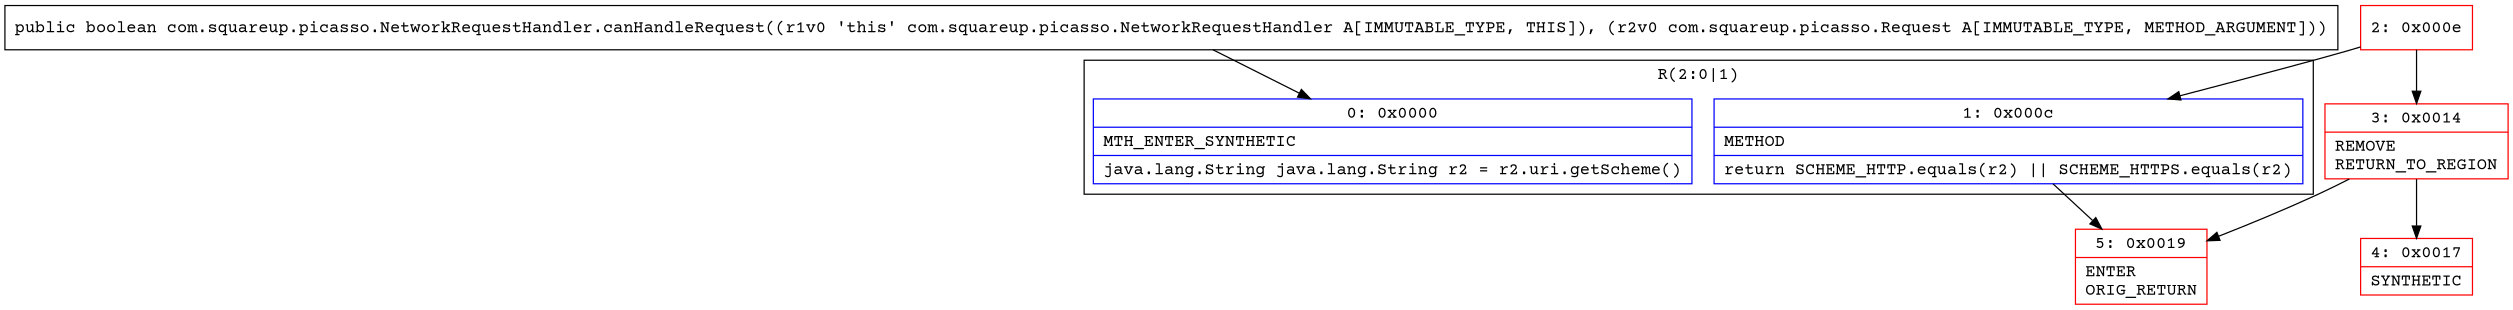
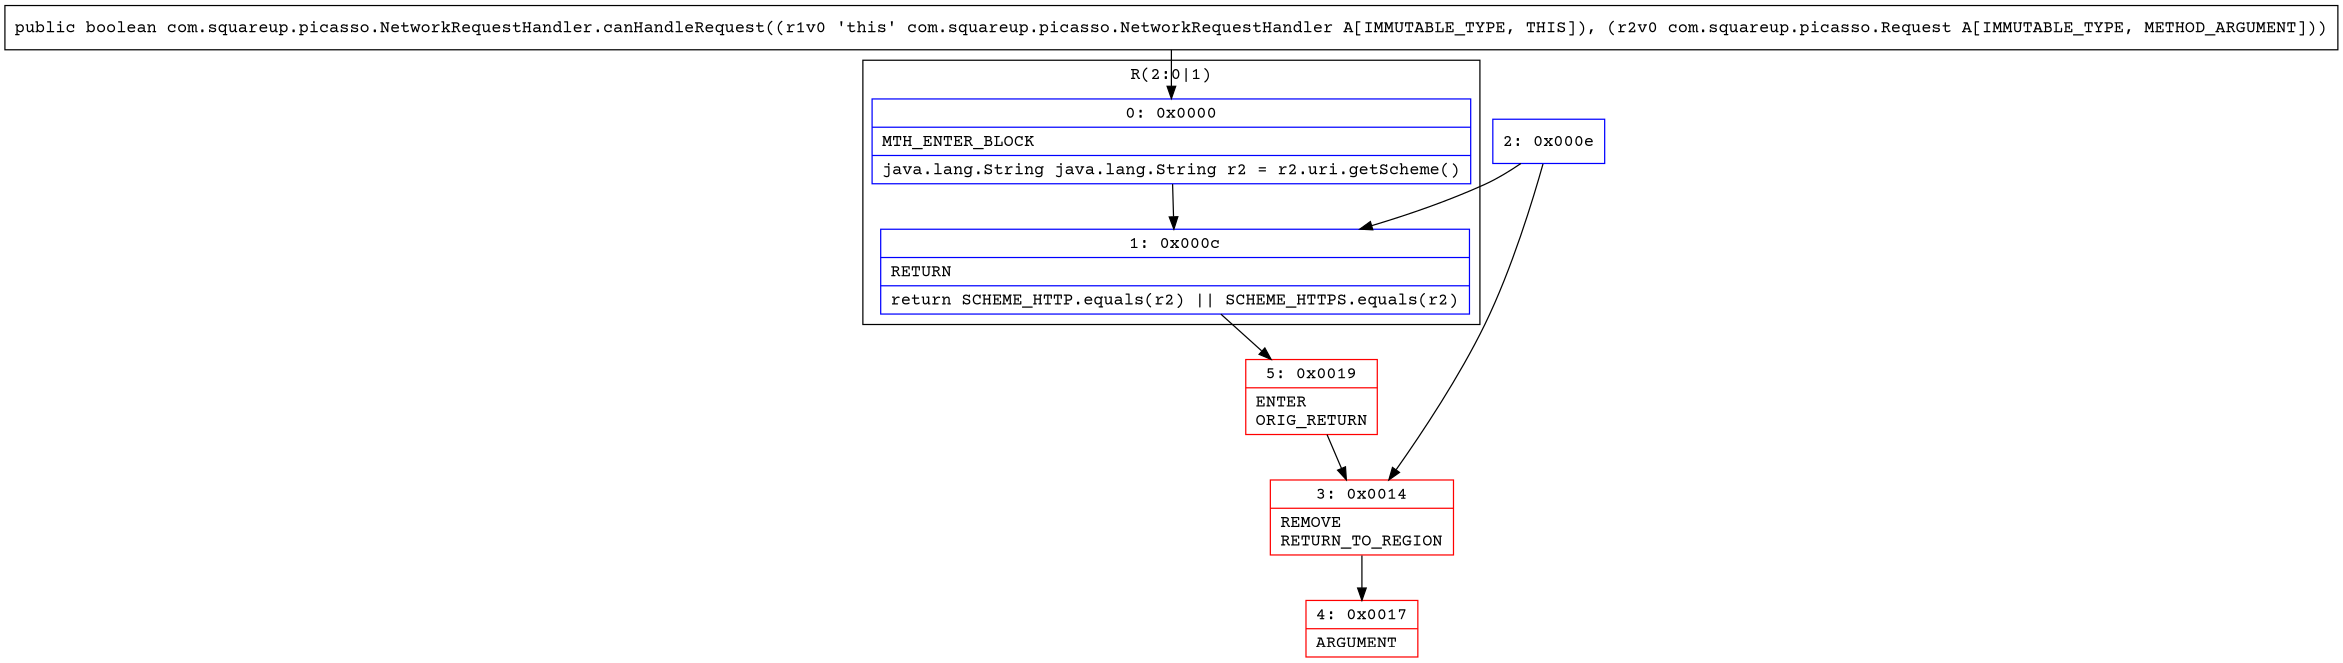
(2417, 28) -> (1549, 141)
(1200, 141) -> (958, 141)
(1755, 141) -> (921, 271)
none -> (1173, 200)
(2285, 209) -> (1334, 451)
(2417, 280) -> (1357, 642)
